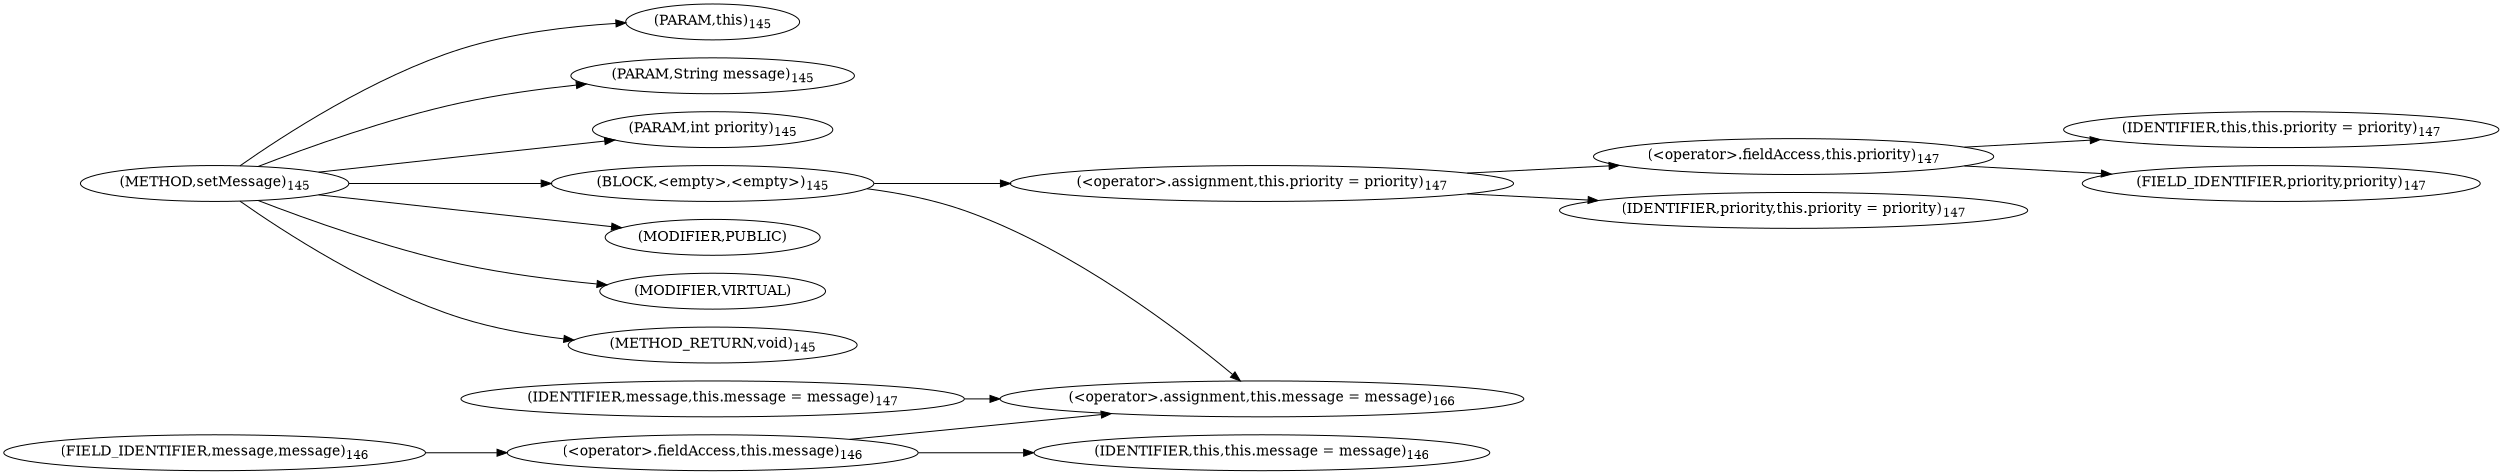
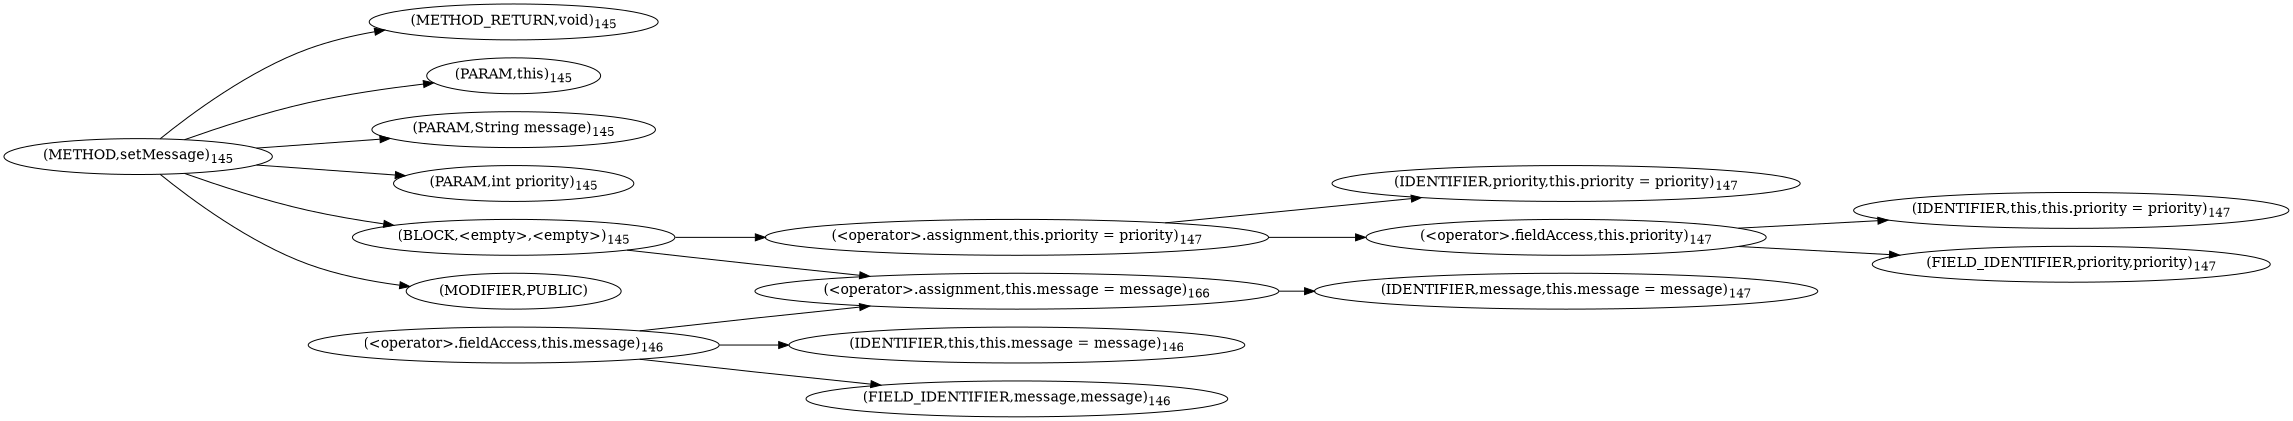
(713, 291) -> none
(977, 399) -> (1292, 291)
(461, 453) -> (755, 372)
